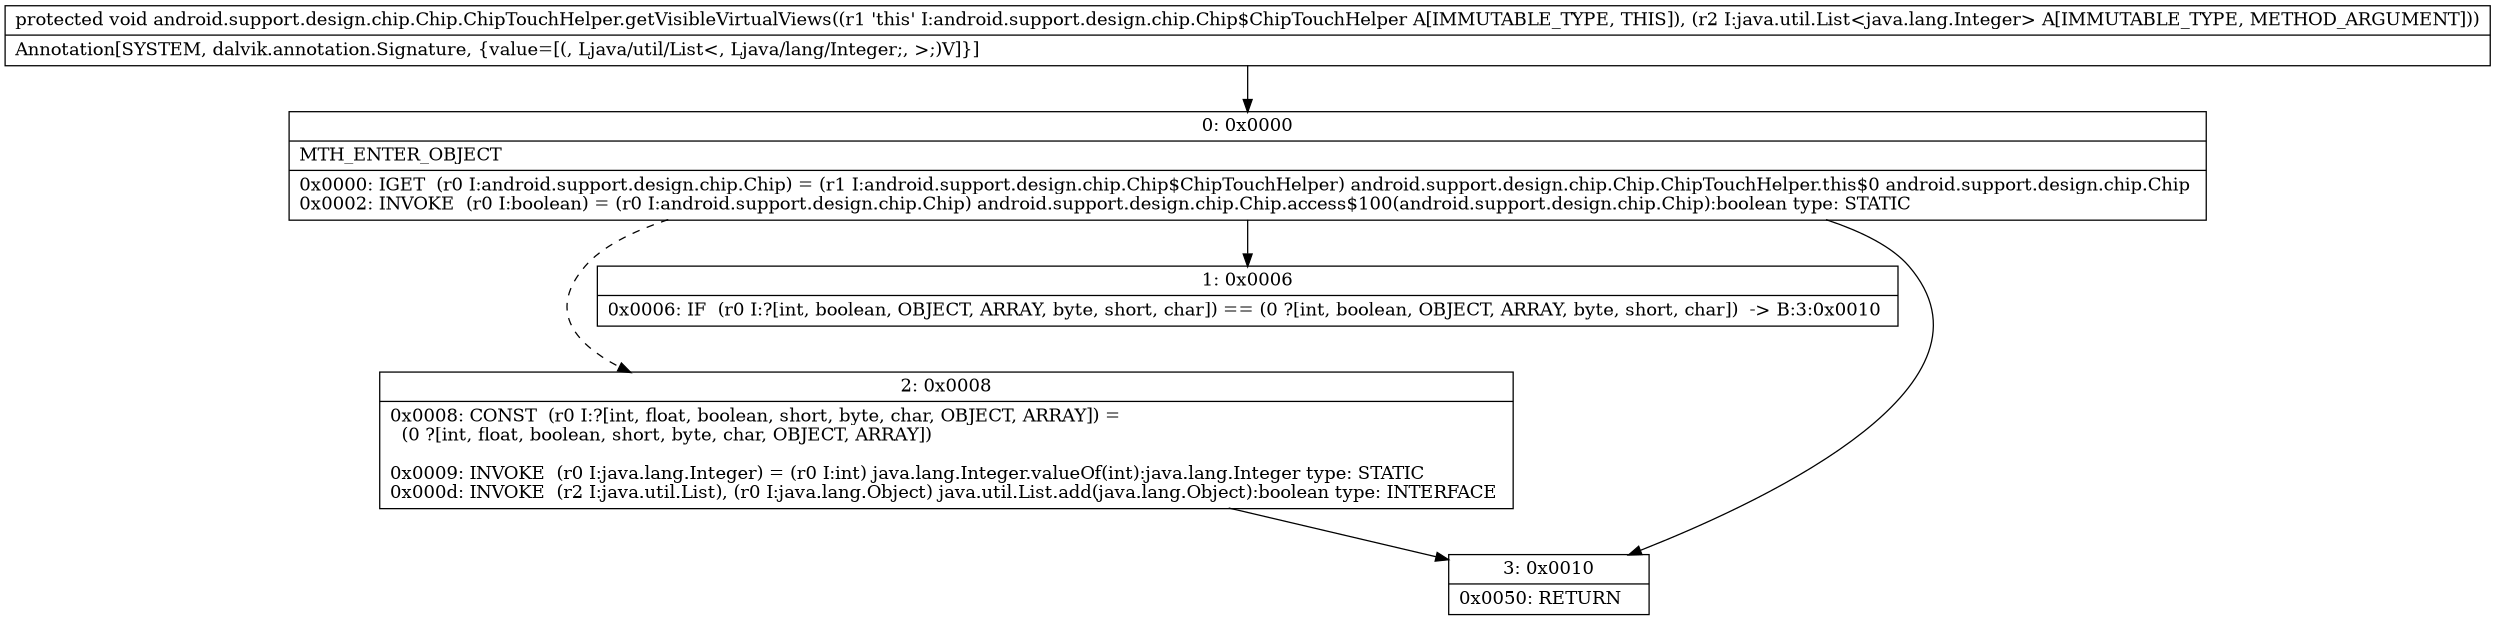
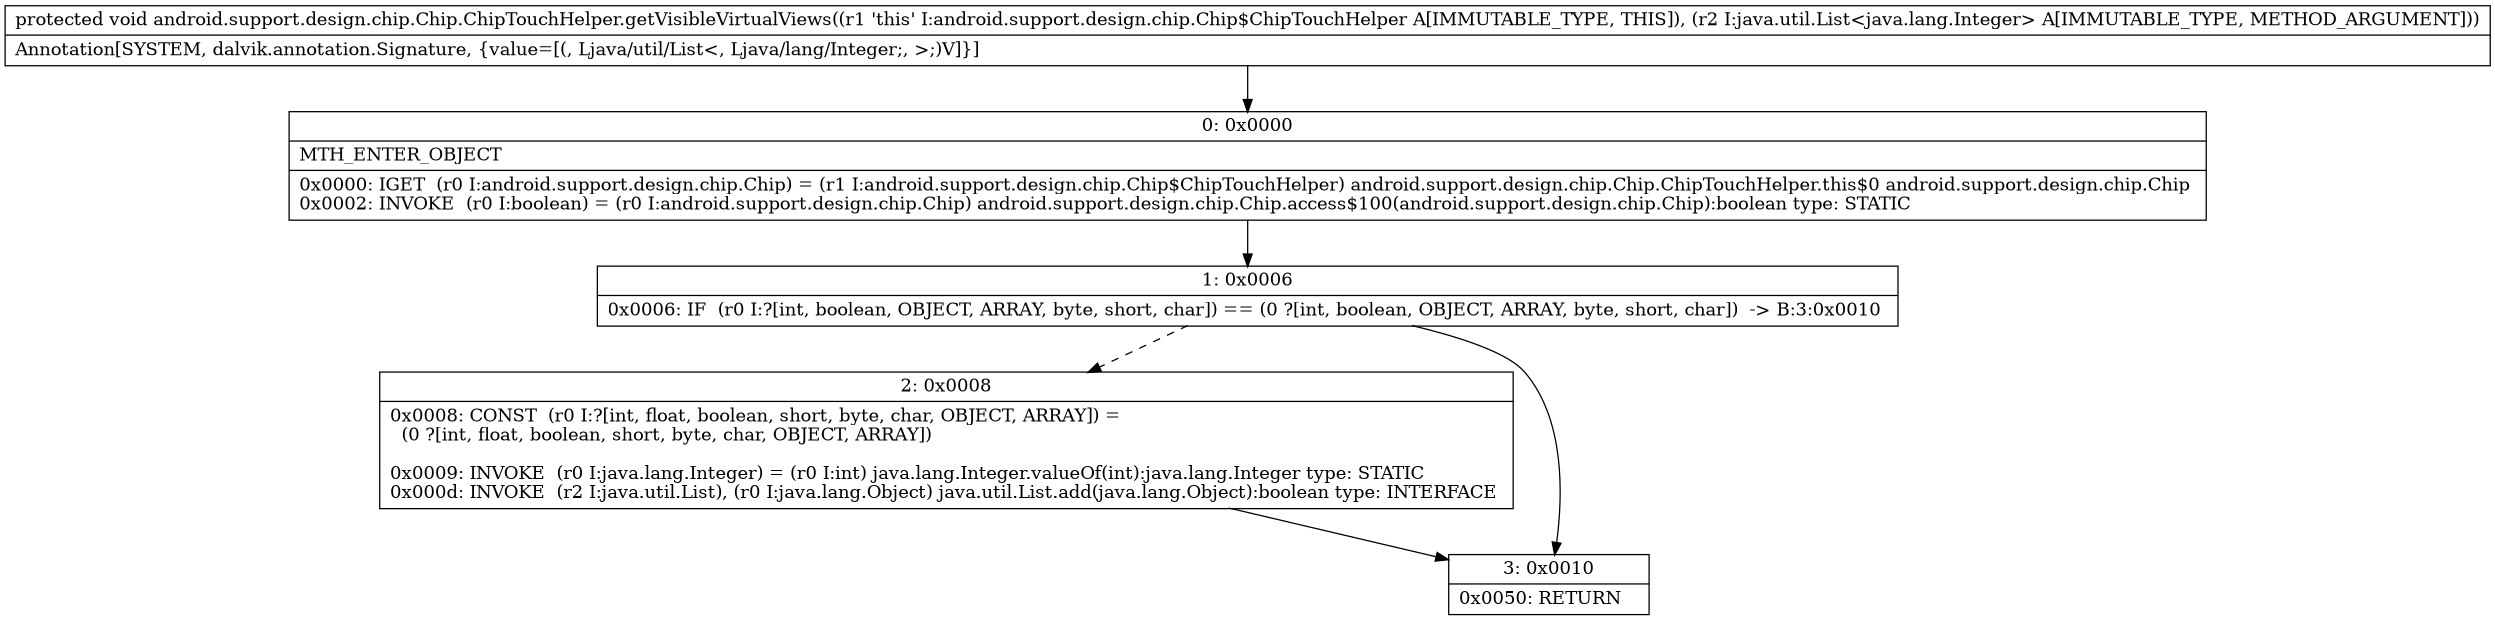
(576, 279) -> (1144, 346)
(1877, 419) -> (1540, 395)
